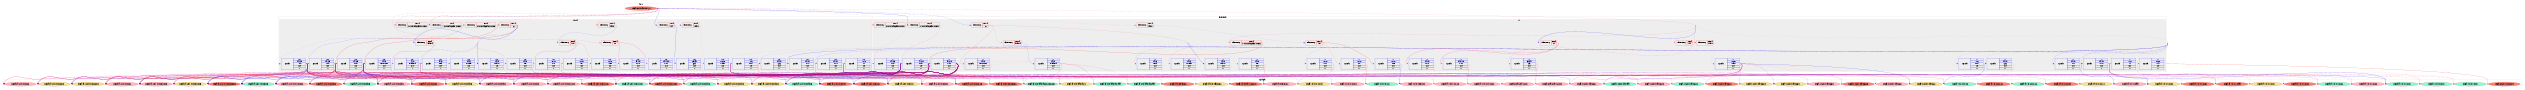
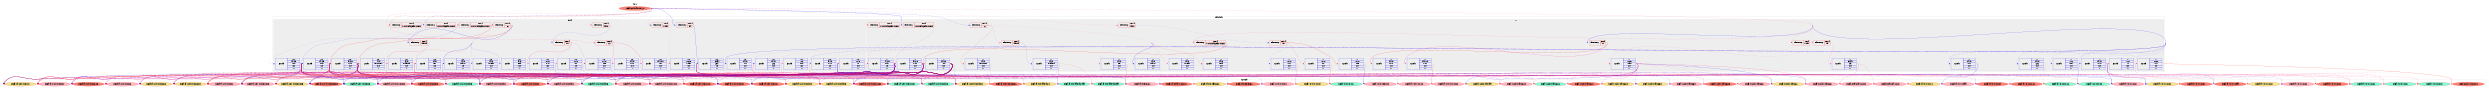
(1041, 84) -> none
(1620, 84) -> (1482, 84)
(2402, 84) -> (2128, 84)
